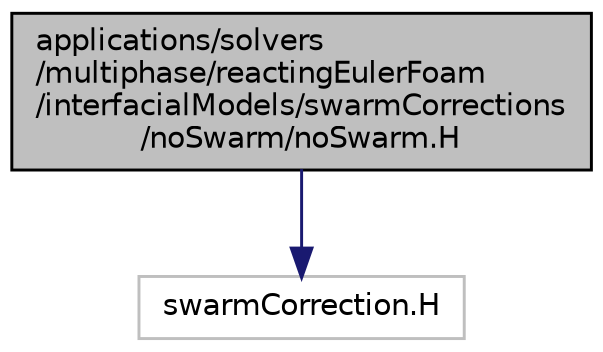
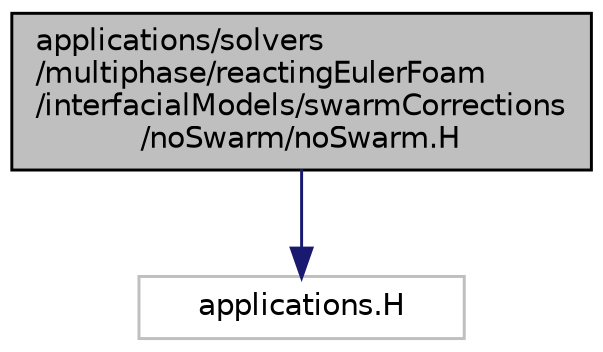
(302, 308) -> (302, 308)
